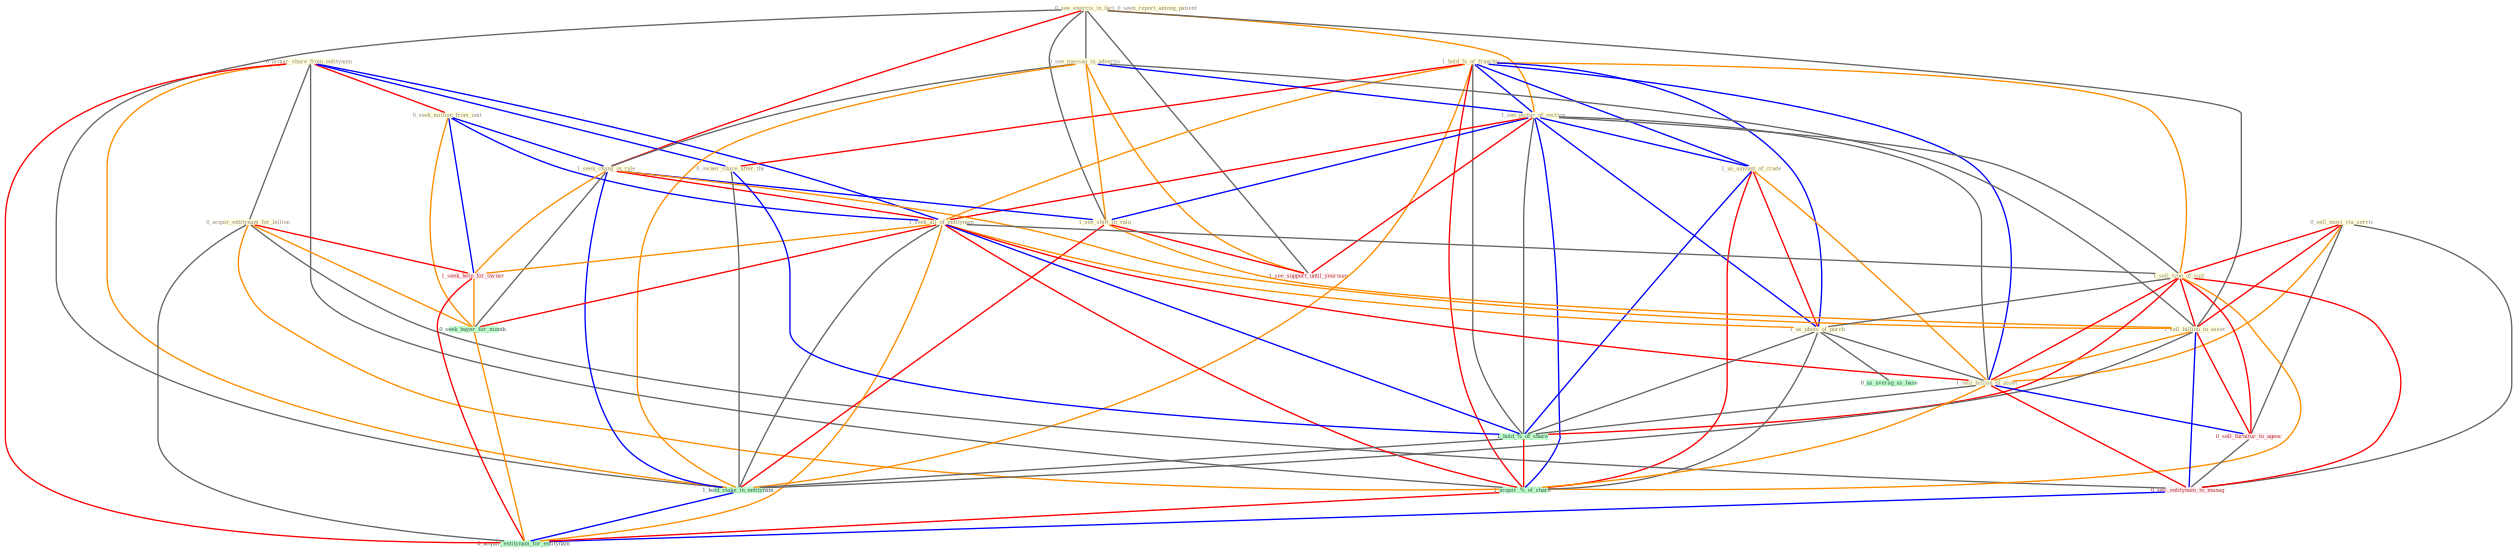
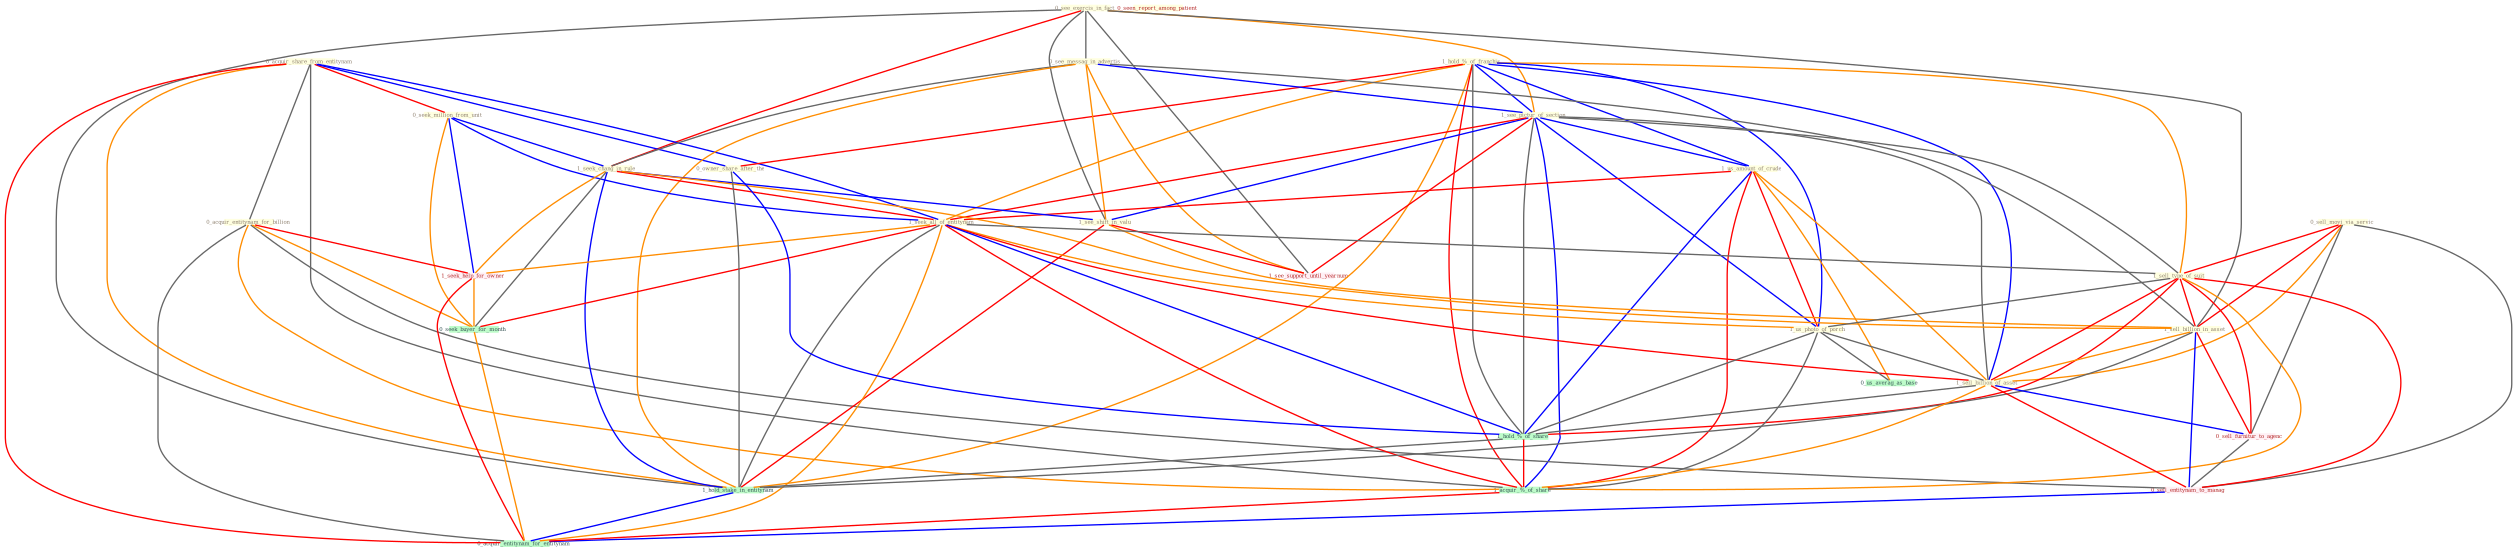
(1158, 8) -> (1158, 8)
none -> (1347, 195)
none -> (1831, 278)
